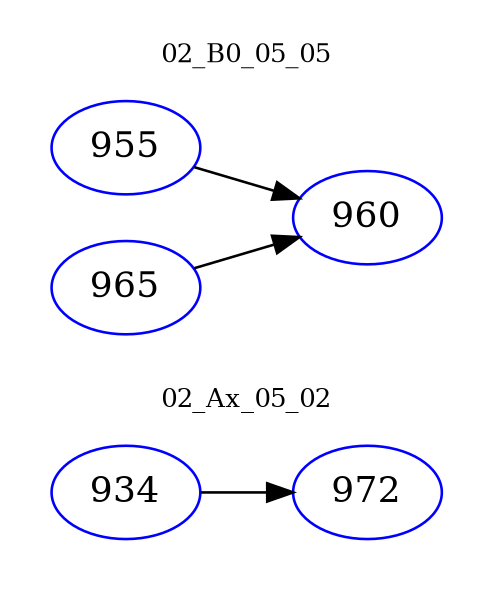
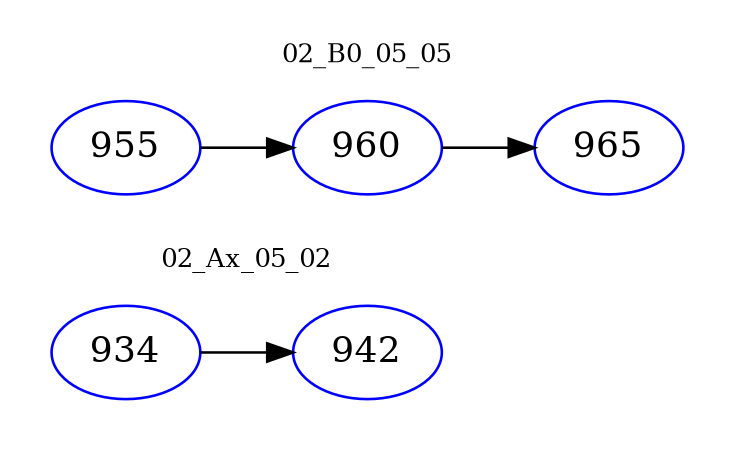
(234, 256) -> (475, 148)
(367, 492) -> (367, 352)
